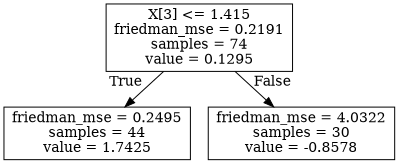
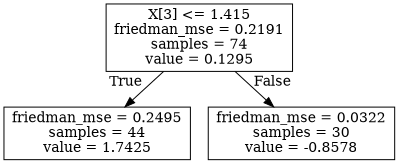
(301, 133) -> (301, 133)
